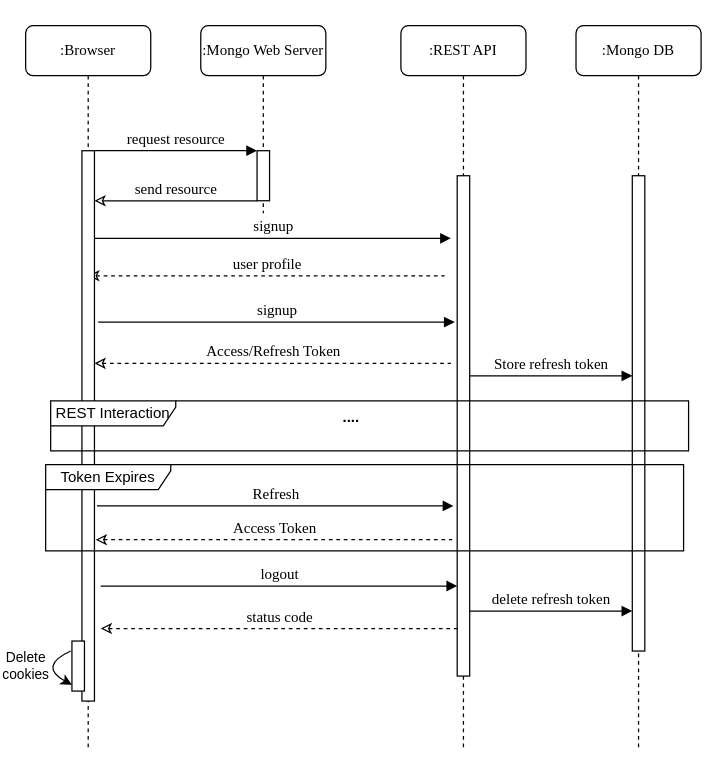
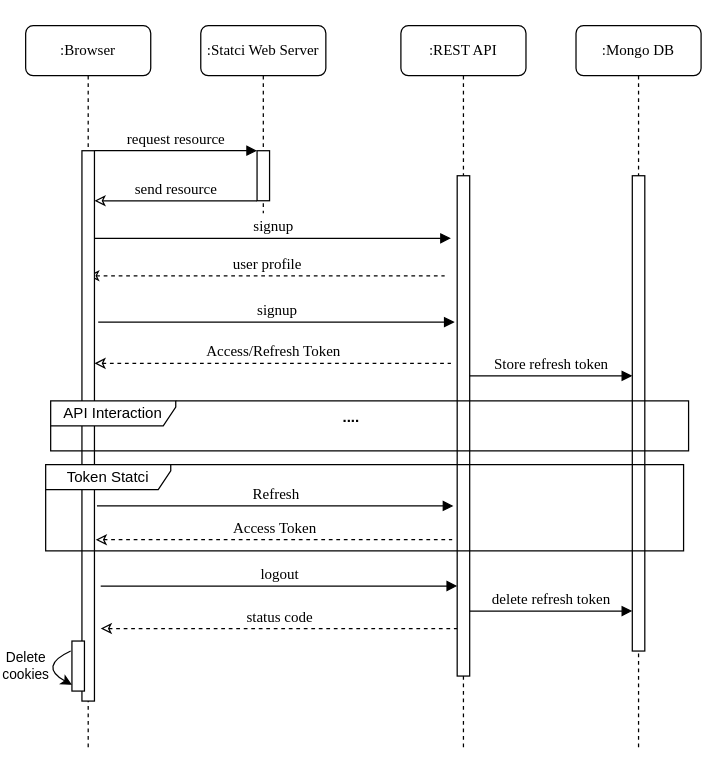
(263, 51) -> (263, 51)
(113, 413) -> (113, 413)
(108, 477) -> (108, 477)
